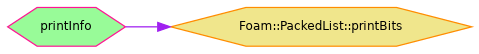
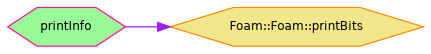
(321, 27) -> (297, 27)
